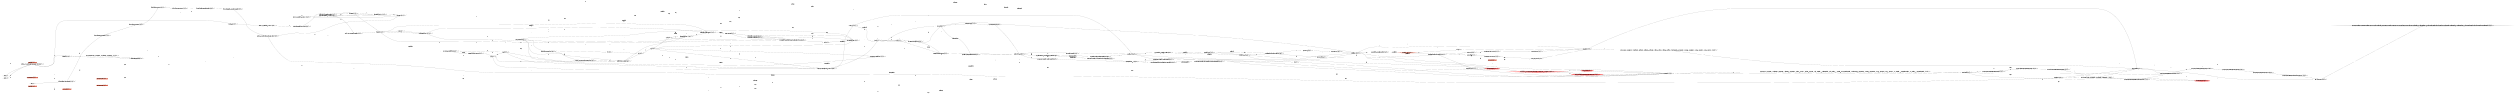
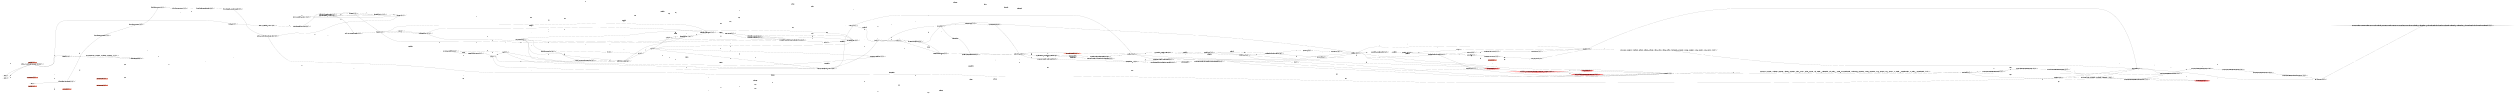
(522, 49) -> (540, 18)
(1073, 53) -> (1073, 53)
(1407, 53) -> (1407, 53)
